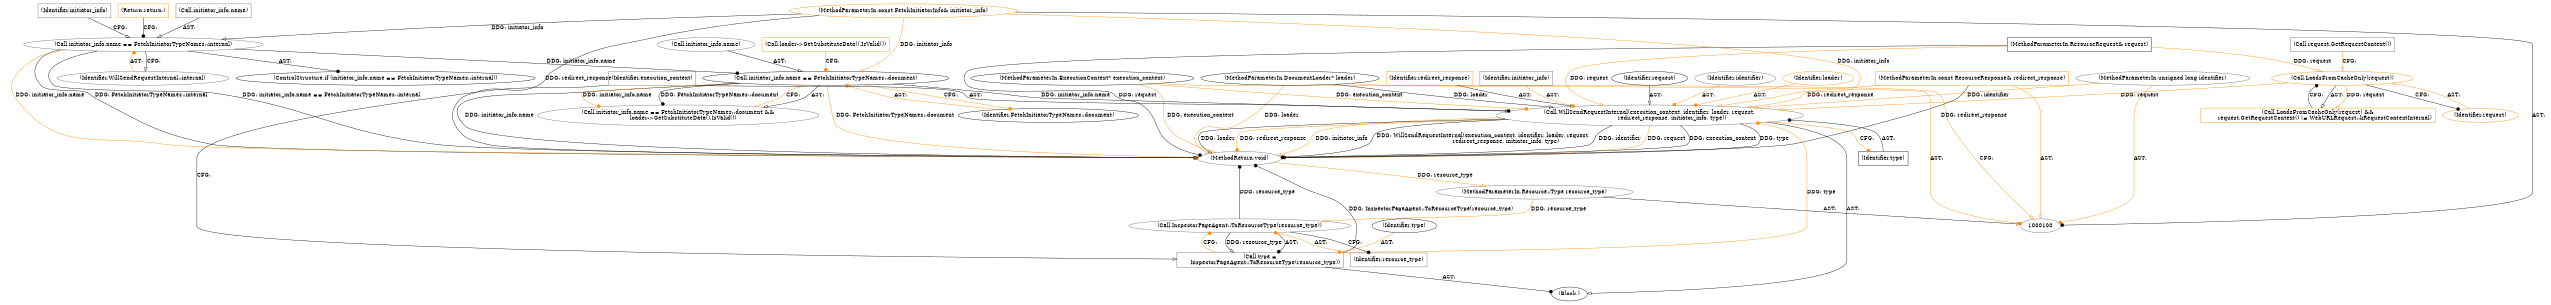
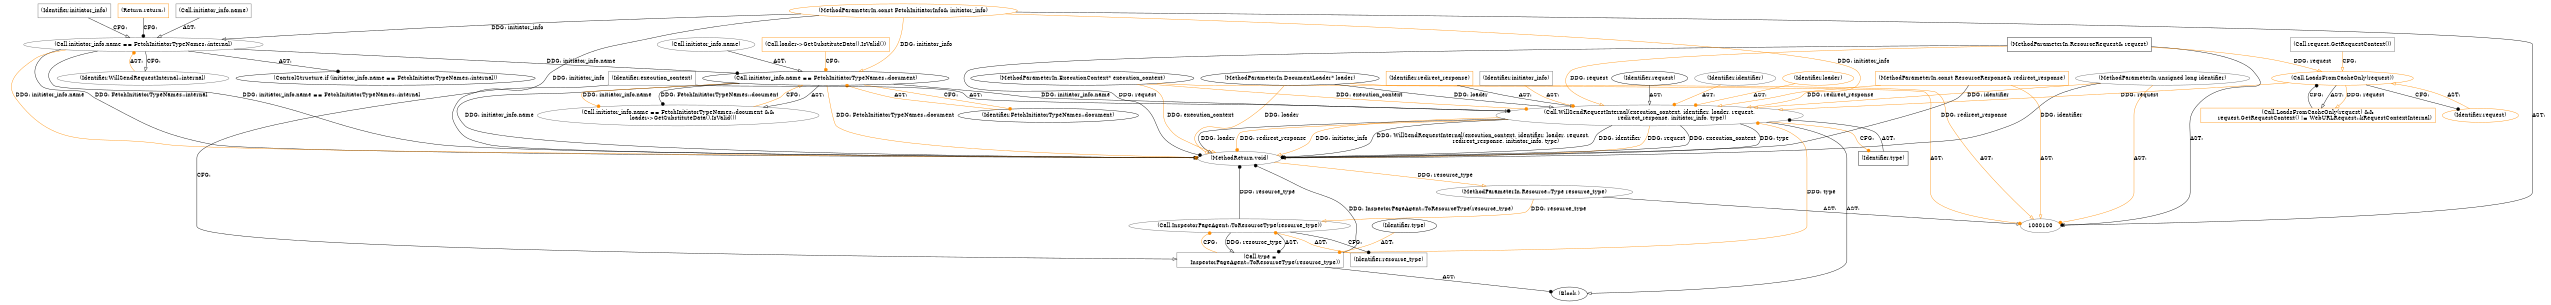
(579, 78) -> (579, 78)
none -> (2190, 121)
none -> (1700, 153)
(1988, 158) -> (1988, 158)
